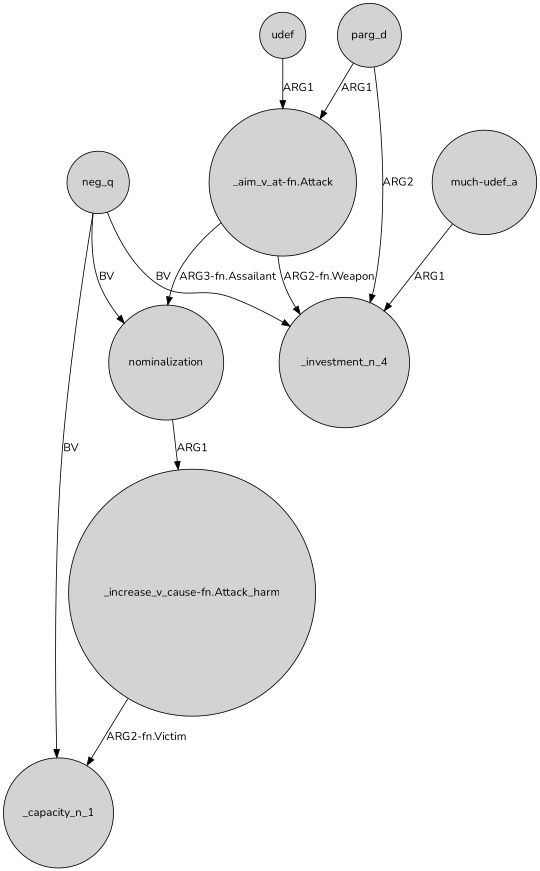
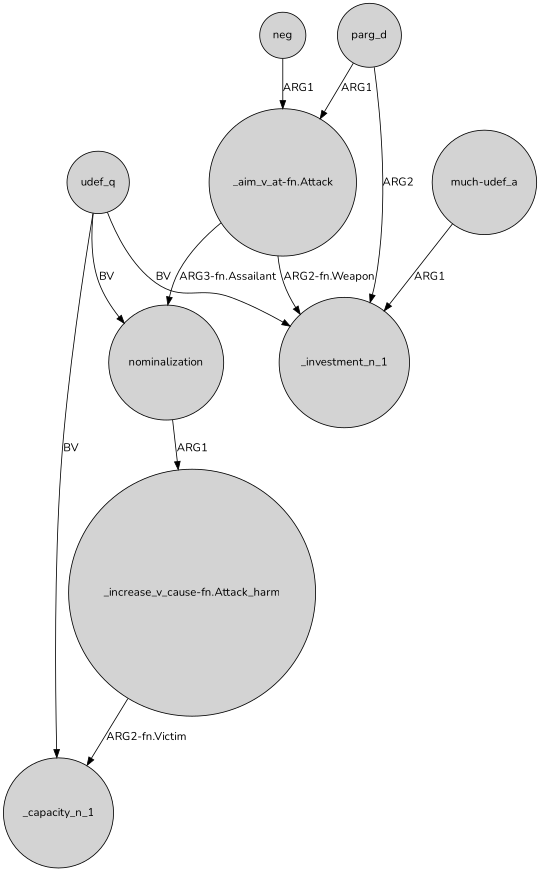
(283, 35) -> (283, 35)
(98, 182) -> (98, 182)
(344, 363) -> (344, 363)
